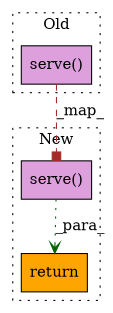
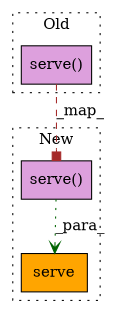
(54, 273) -> (54, 273)
